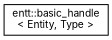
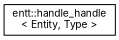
(56, 20) -> (60, 20)
